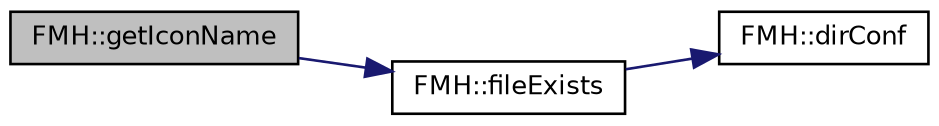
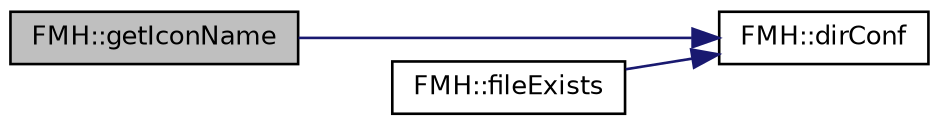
(332, 63) -> (495, 38)
